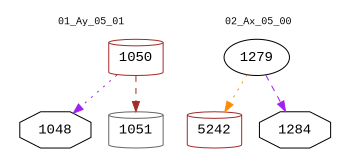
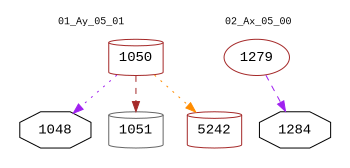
(257, 57) -> (257, 57)
(238, 89) -> (165, 84)
